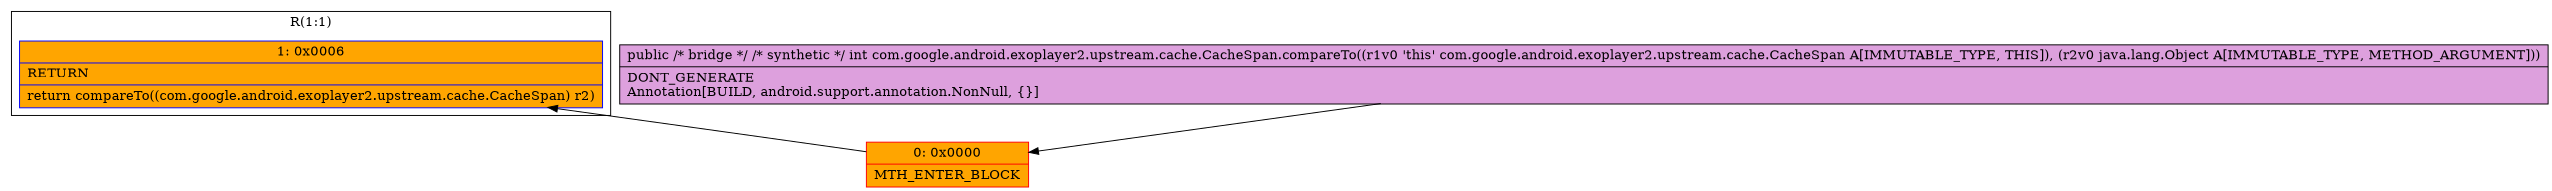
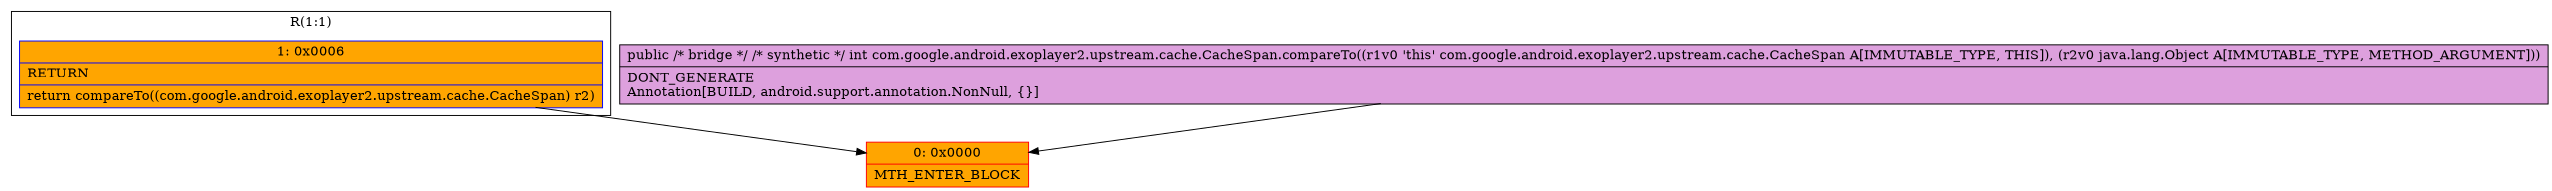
(712, 130) -> (696, 130)
